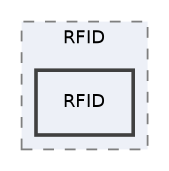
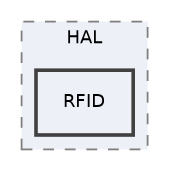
(85, 39) -> (85, 39)
